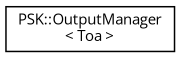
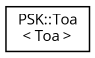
(90, 29) -> (48, 29)
